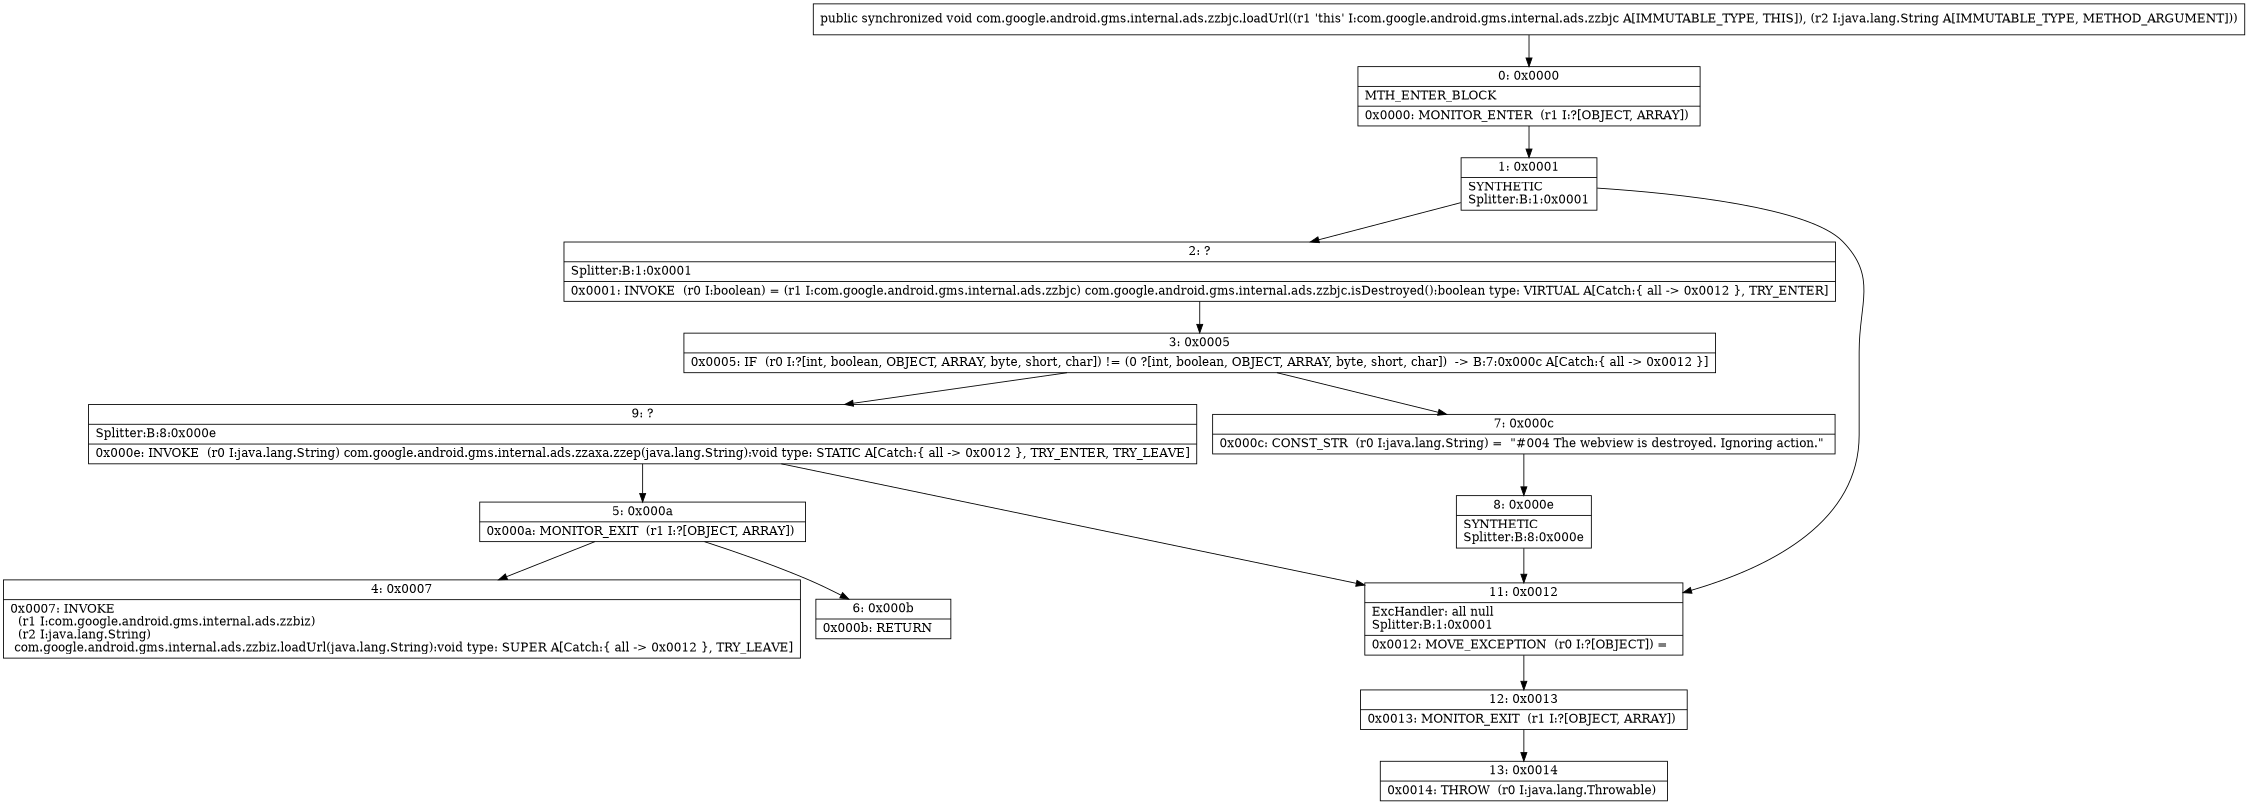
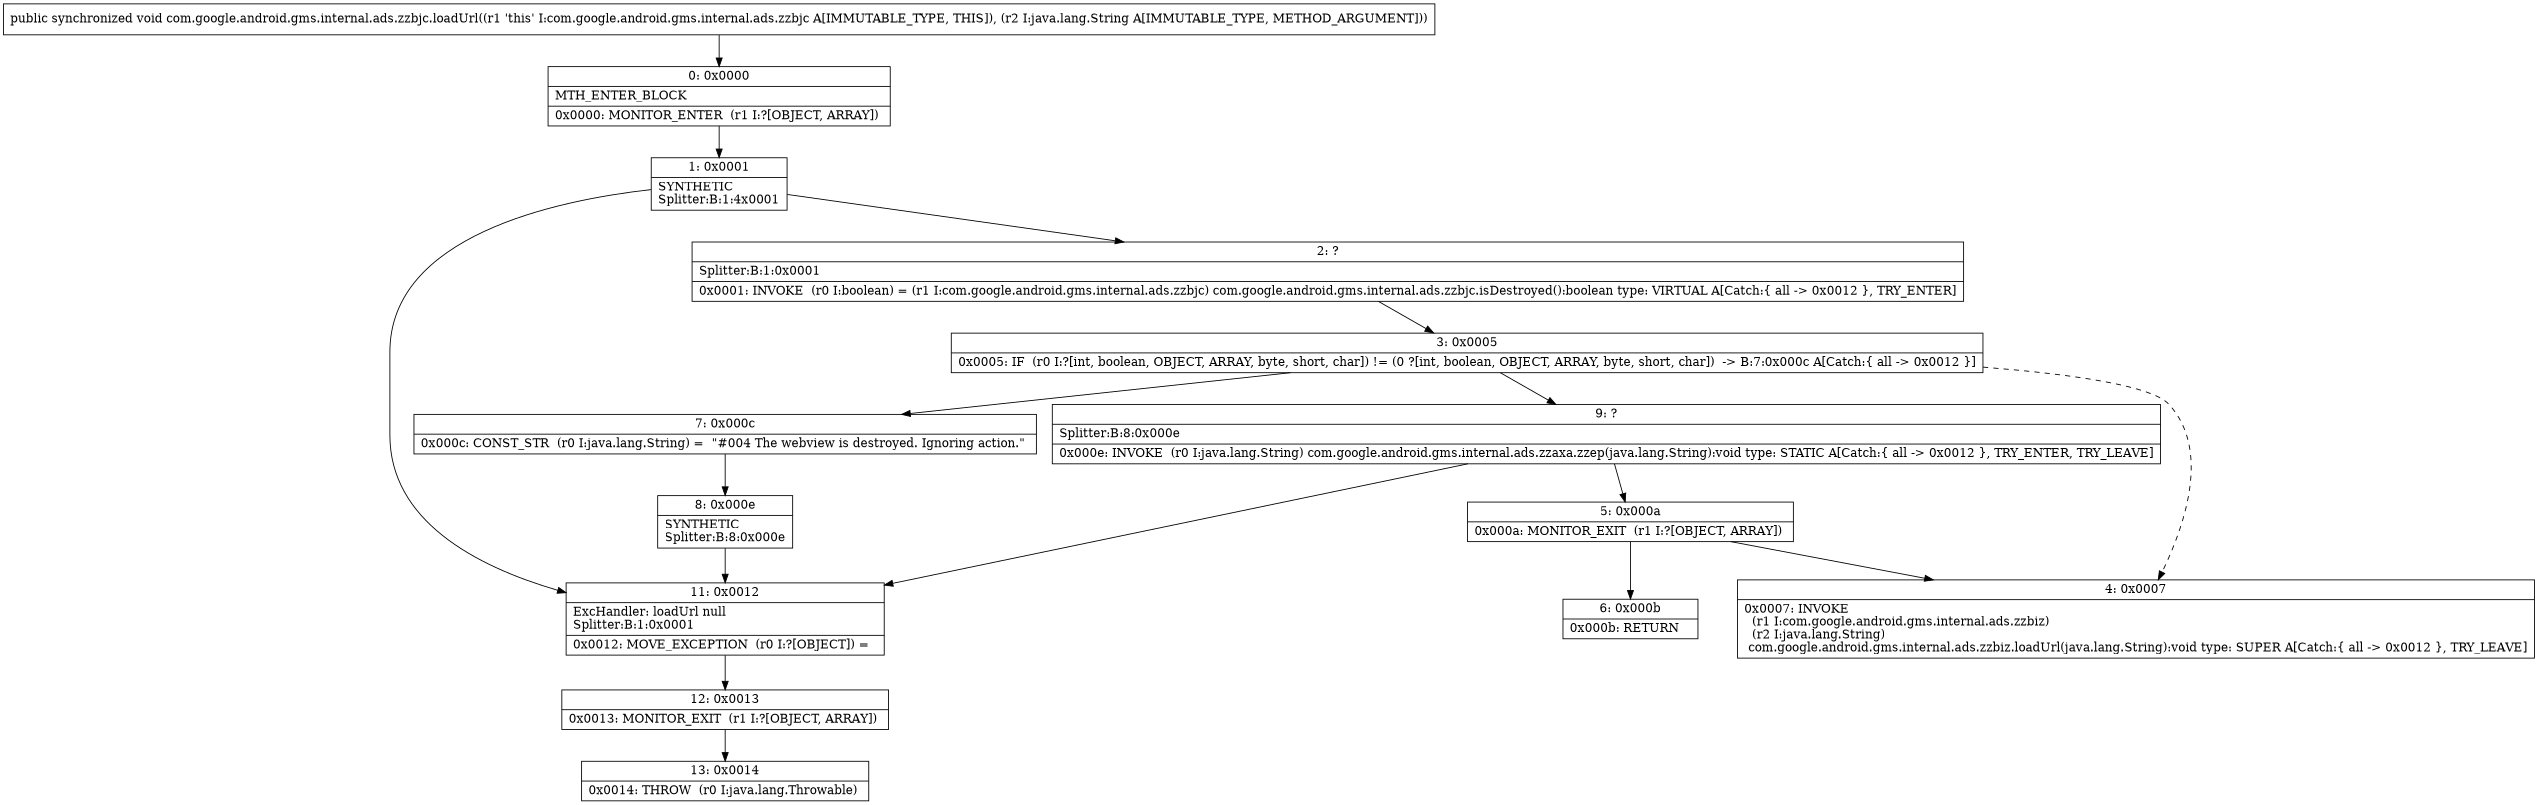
(1529, 200) -> (719, 200)
none -> (2163, 400)
(1433, 612) -> (650, 612)
